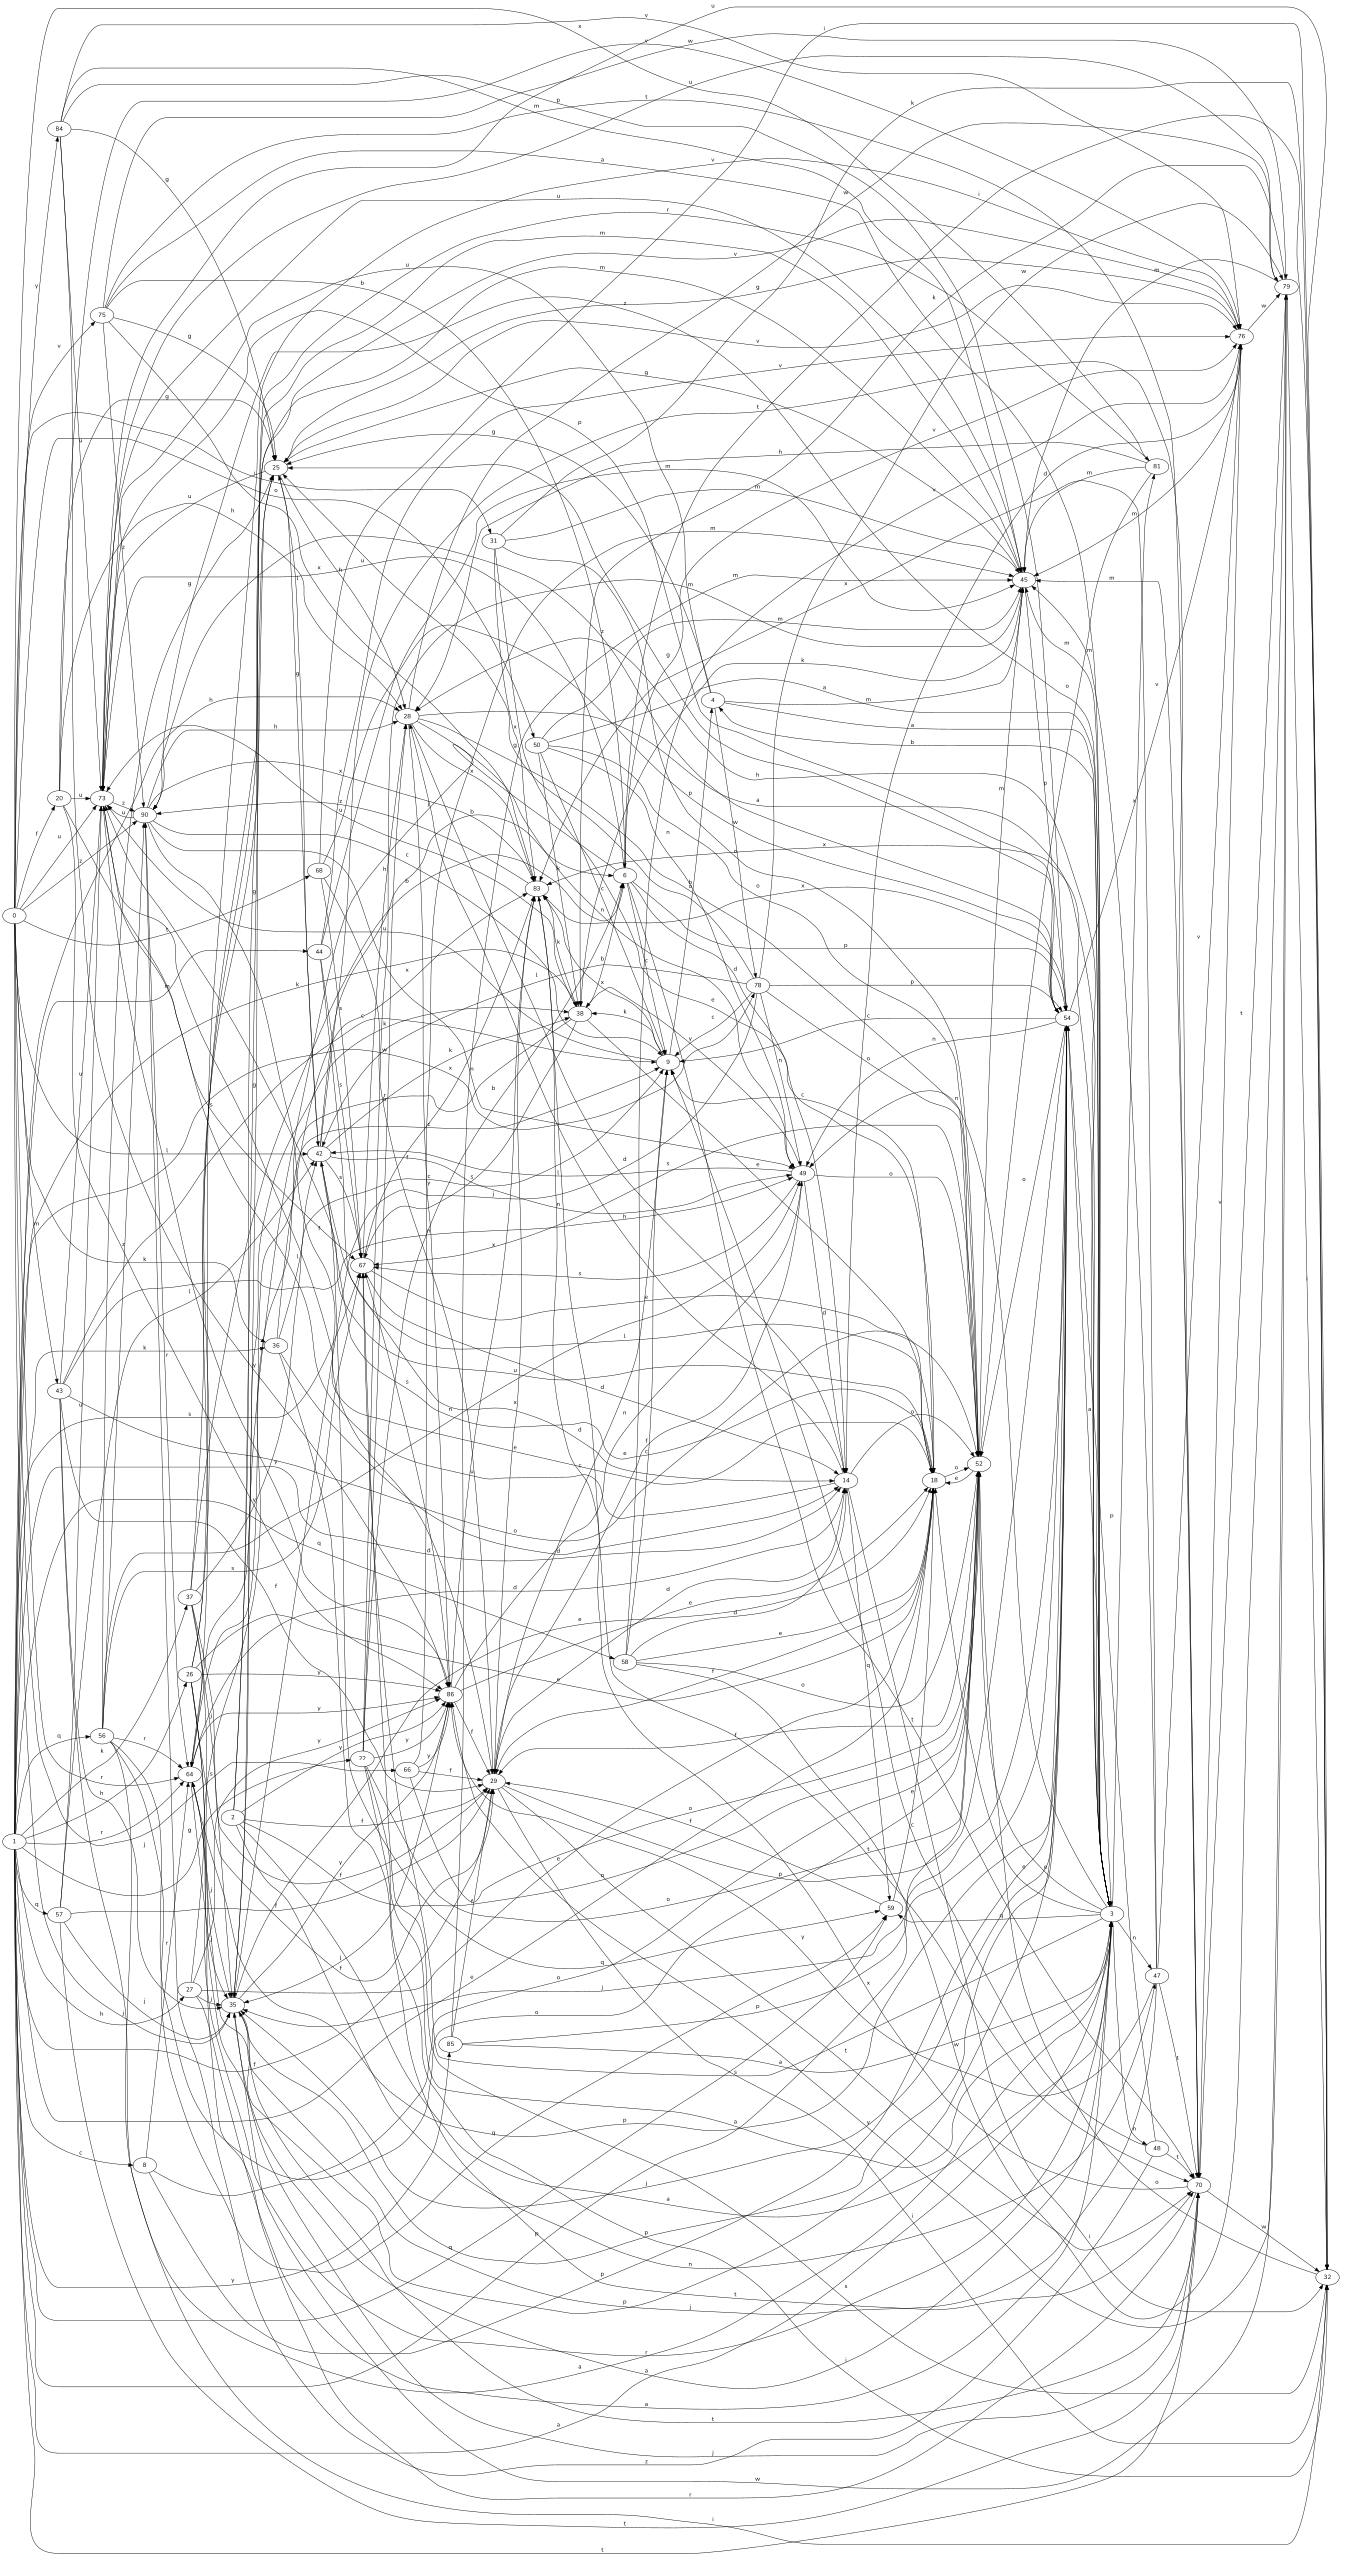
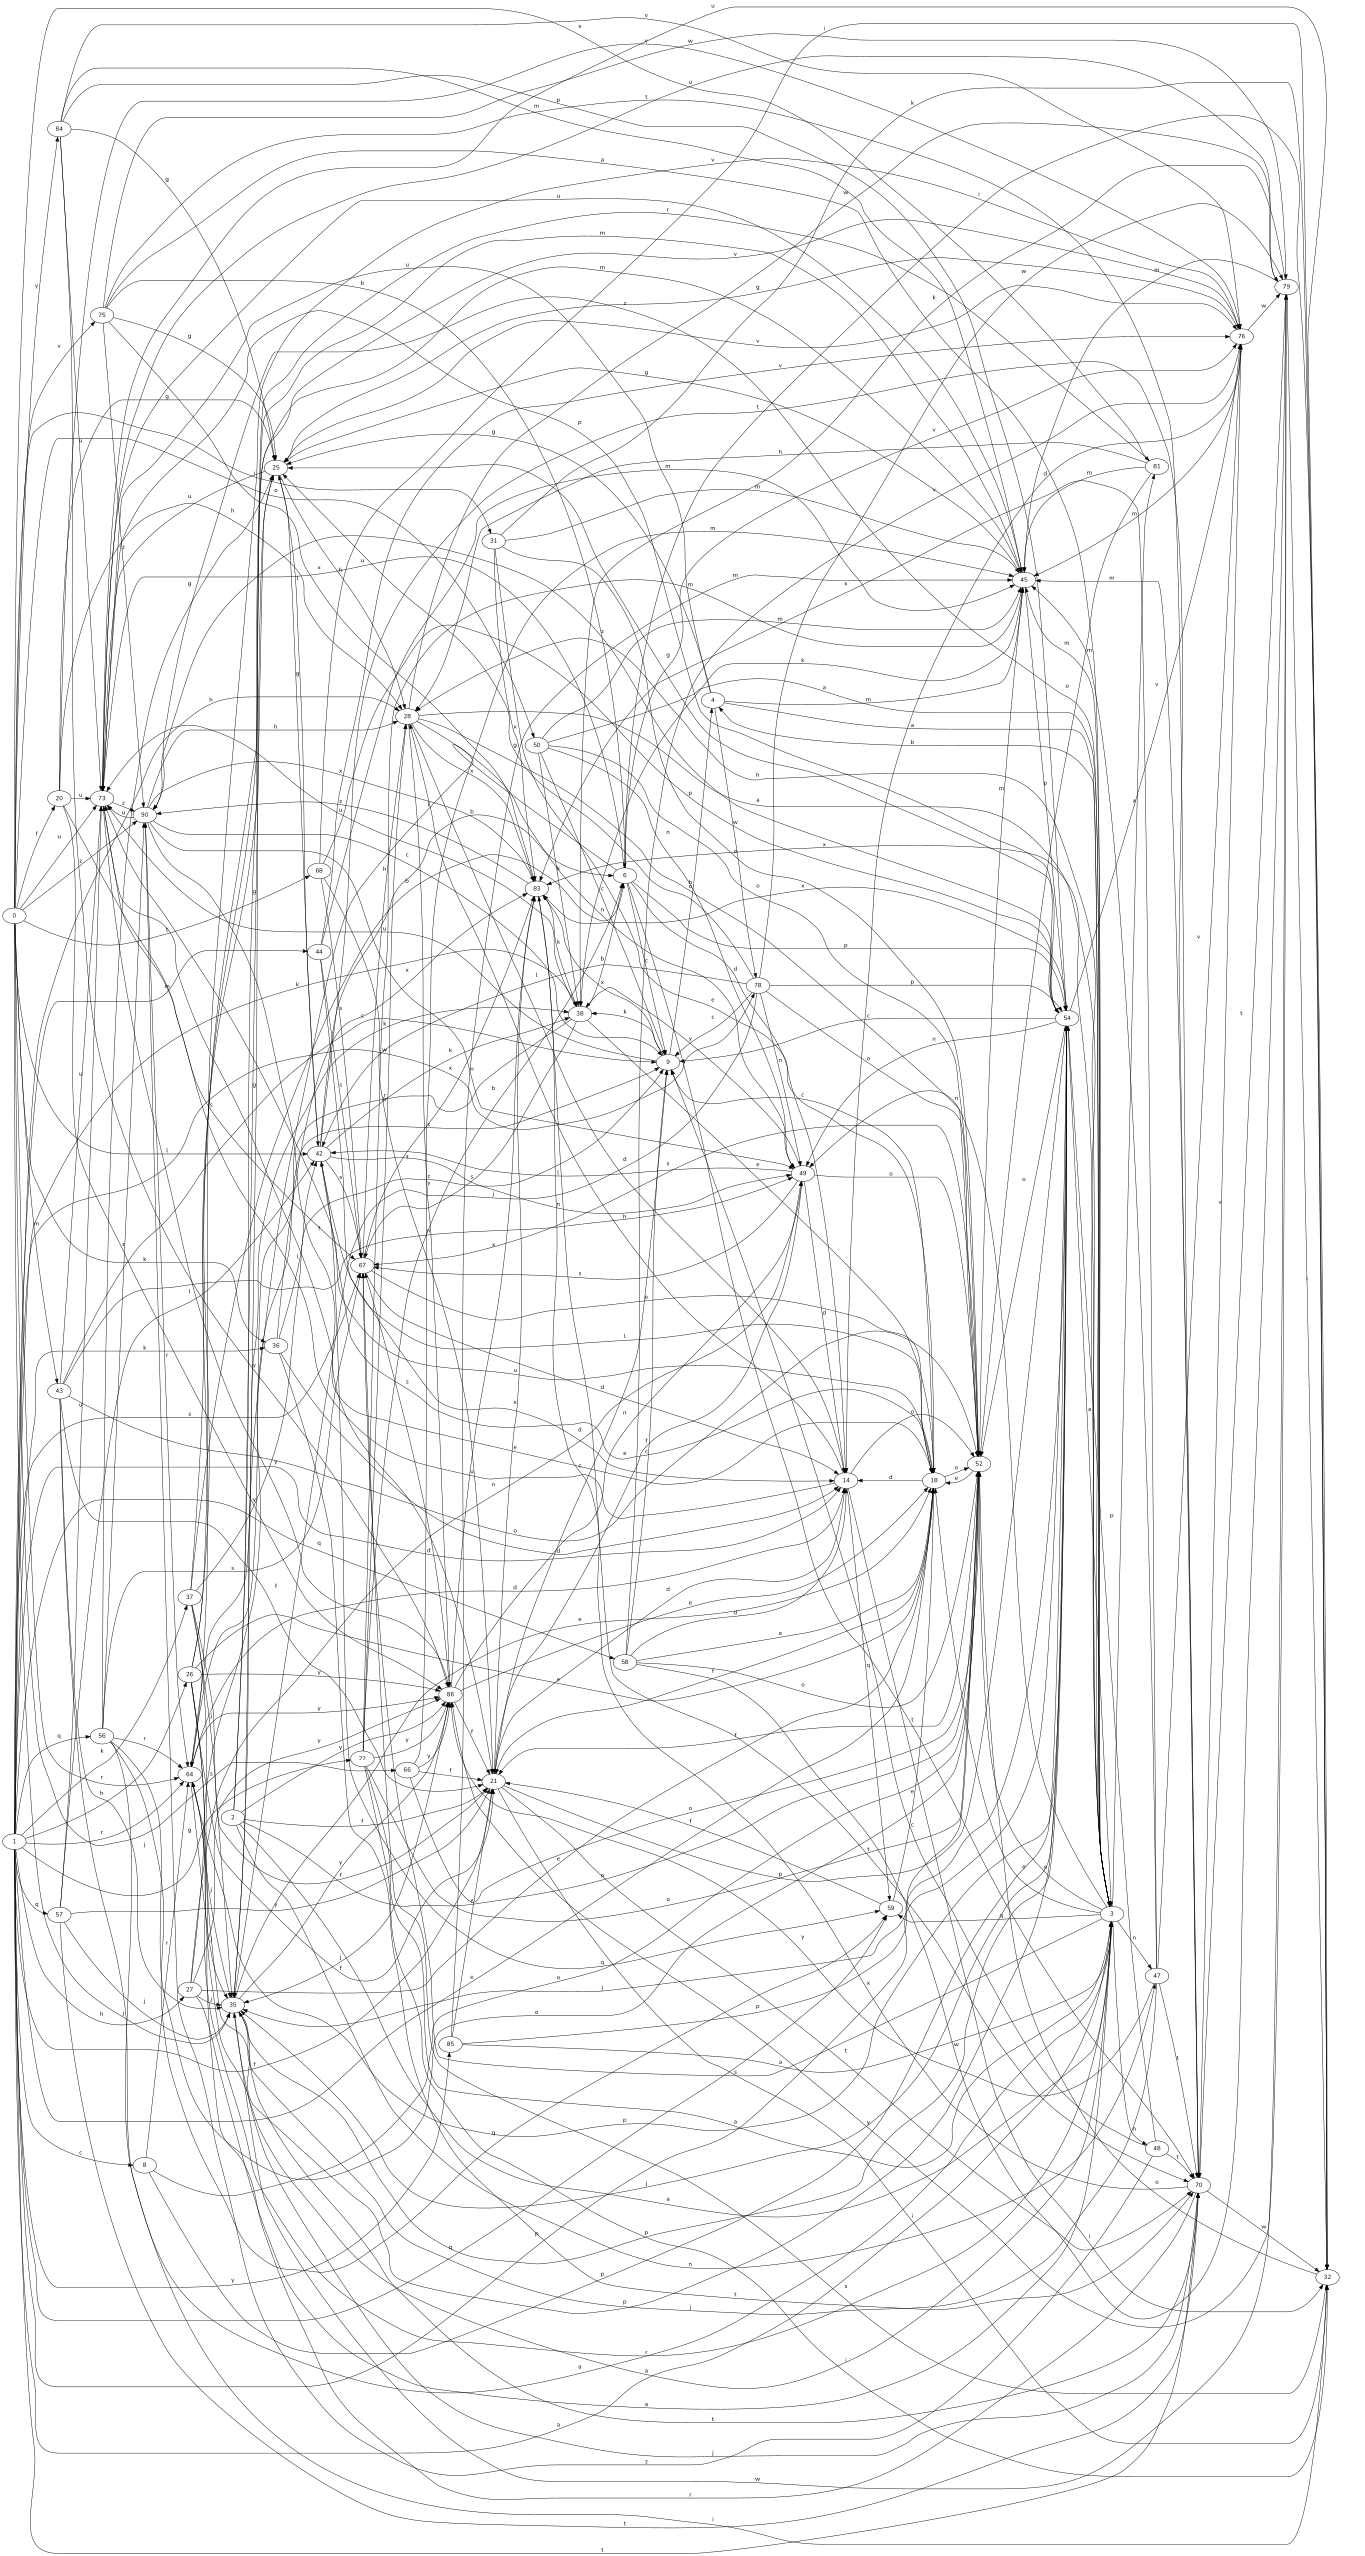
(388, 1459) -> (434, 1534)
none -> (892, 1481)
(494, 1782) -> (494, 1782)
